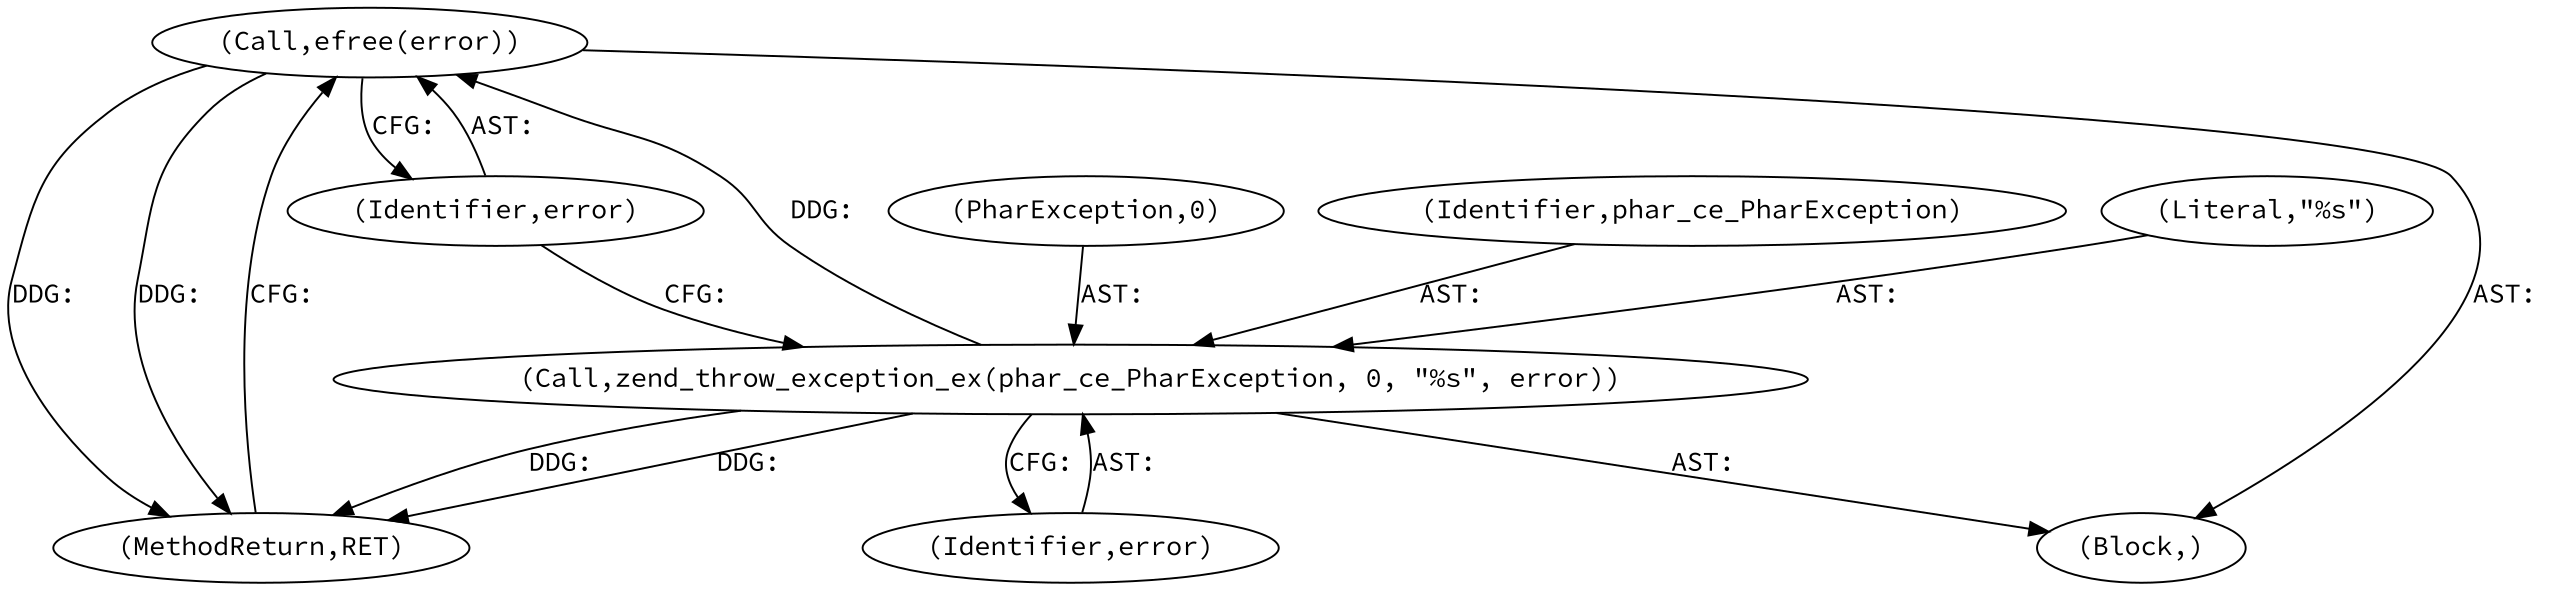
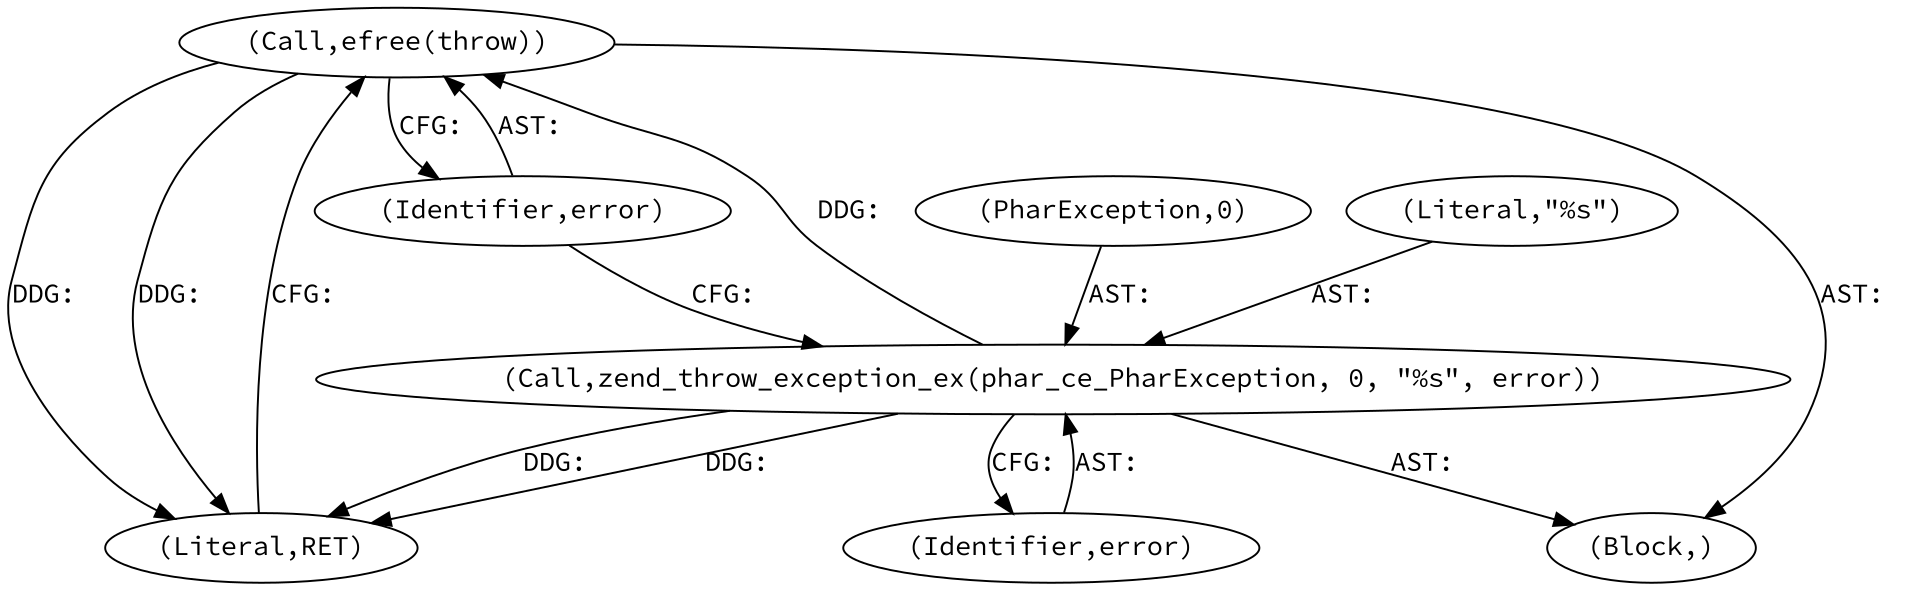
(370, 43) -> (397, 43)
(1692, 211) -> none
(261, 548) -> (261, 548)
